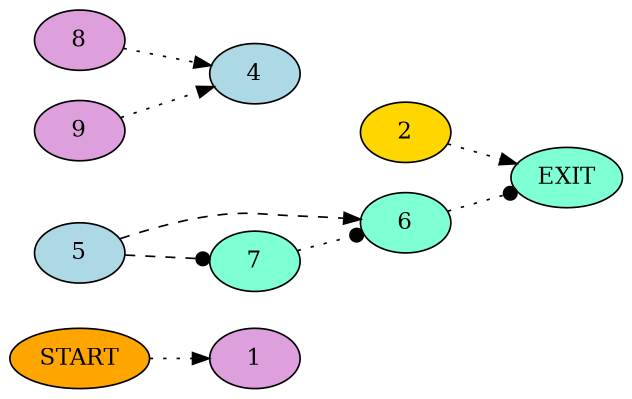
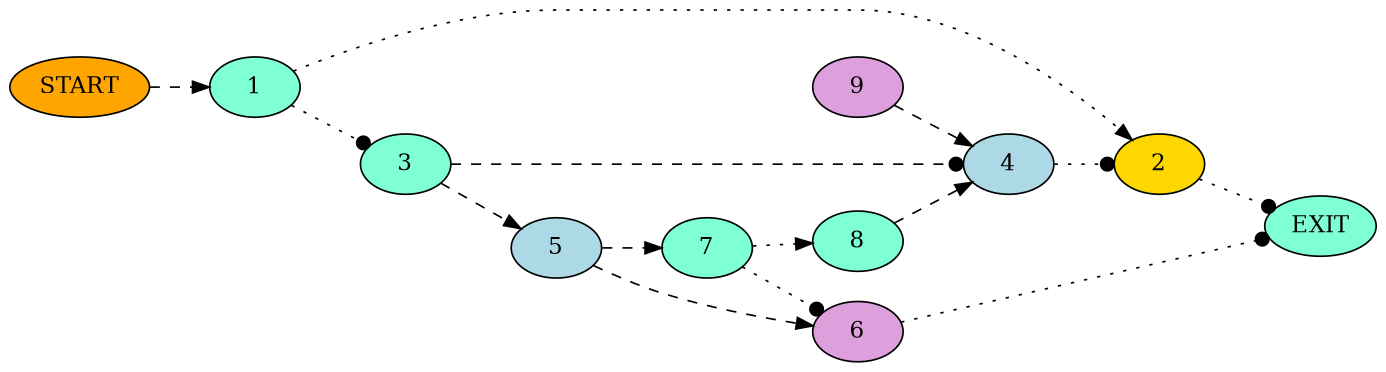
none -> (717, 10)
(80, 40) -> (858, 241)
(159, 55) -> (926, 207)
(159, 105) -> (926, 122)
(474, 151) -> (1231, 192)
none -> (406, 164)
none -> (1078, 164)
(406, 223) -> (858, 332)
none -> (774, 245)
(160, 257) -> (624, 248)
(171, 358) -> (171, 87)
(255, 358) -> (255, 87)
